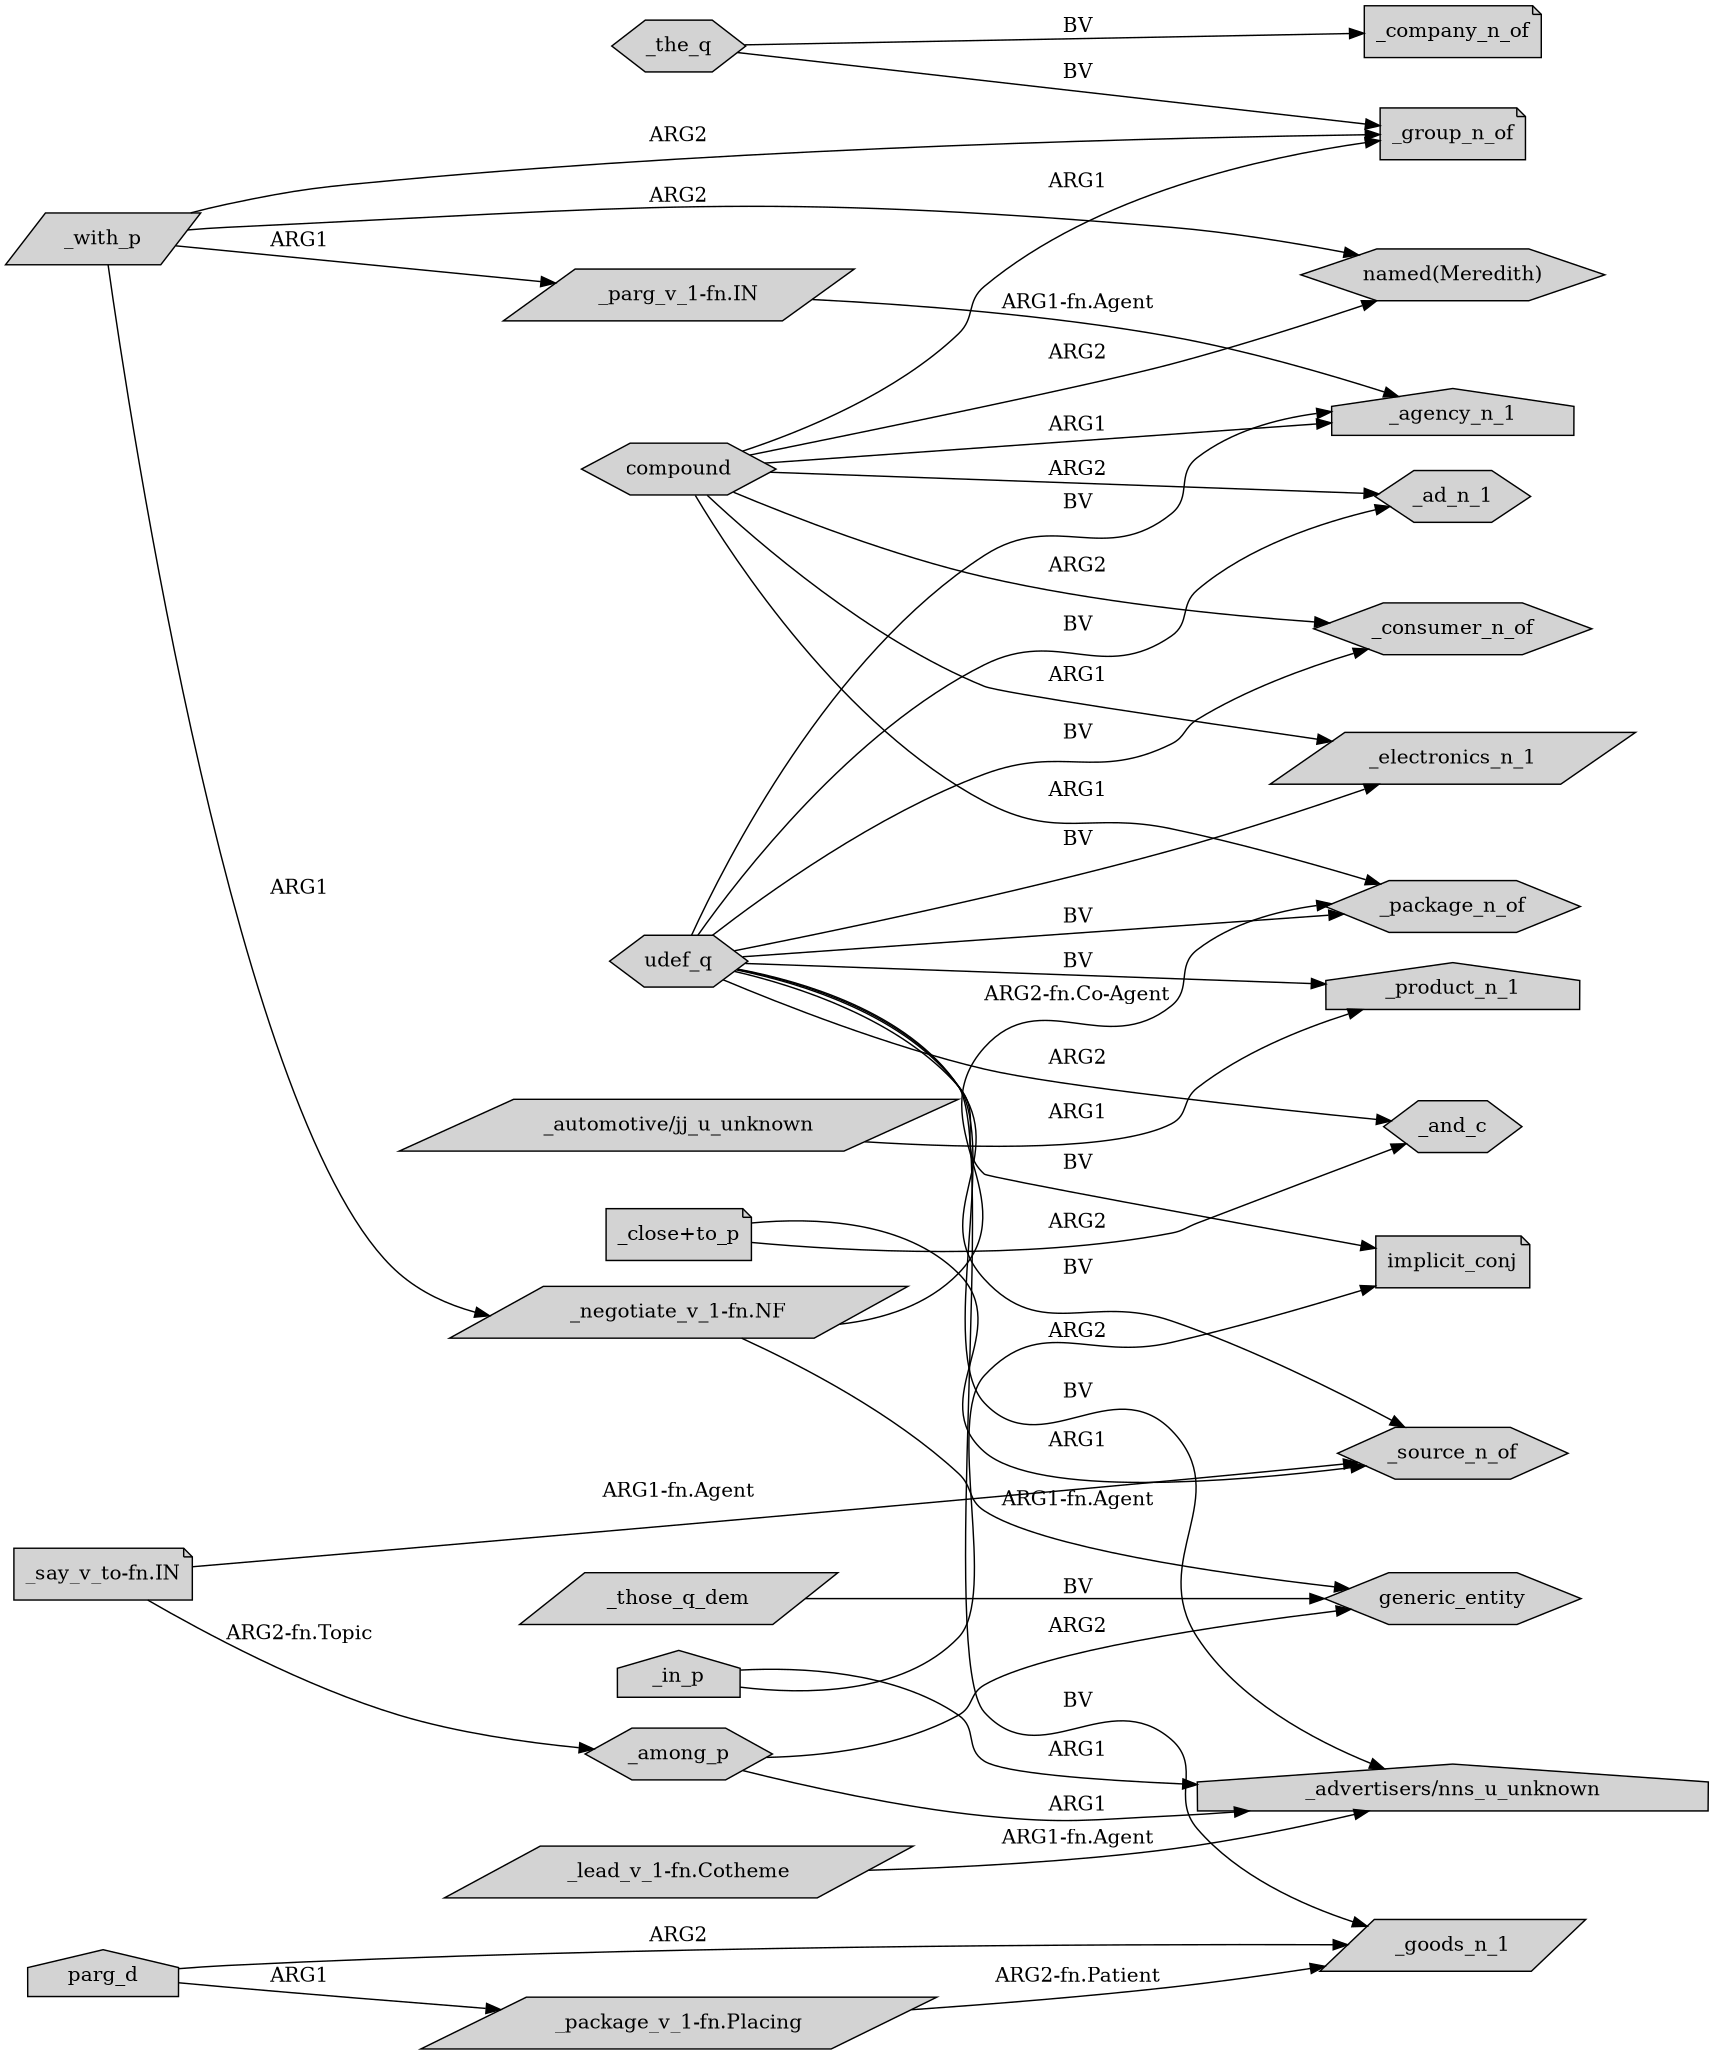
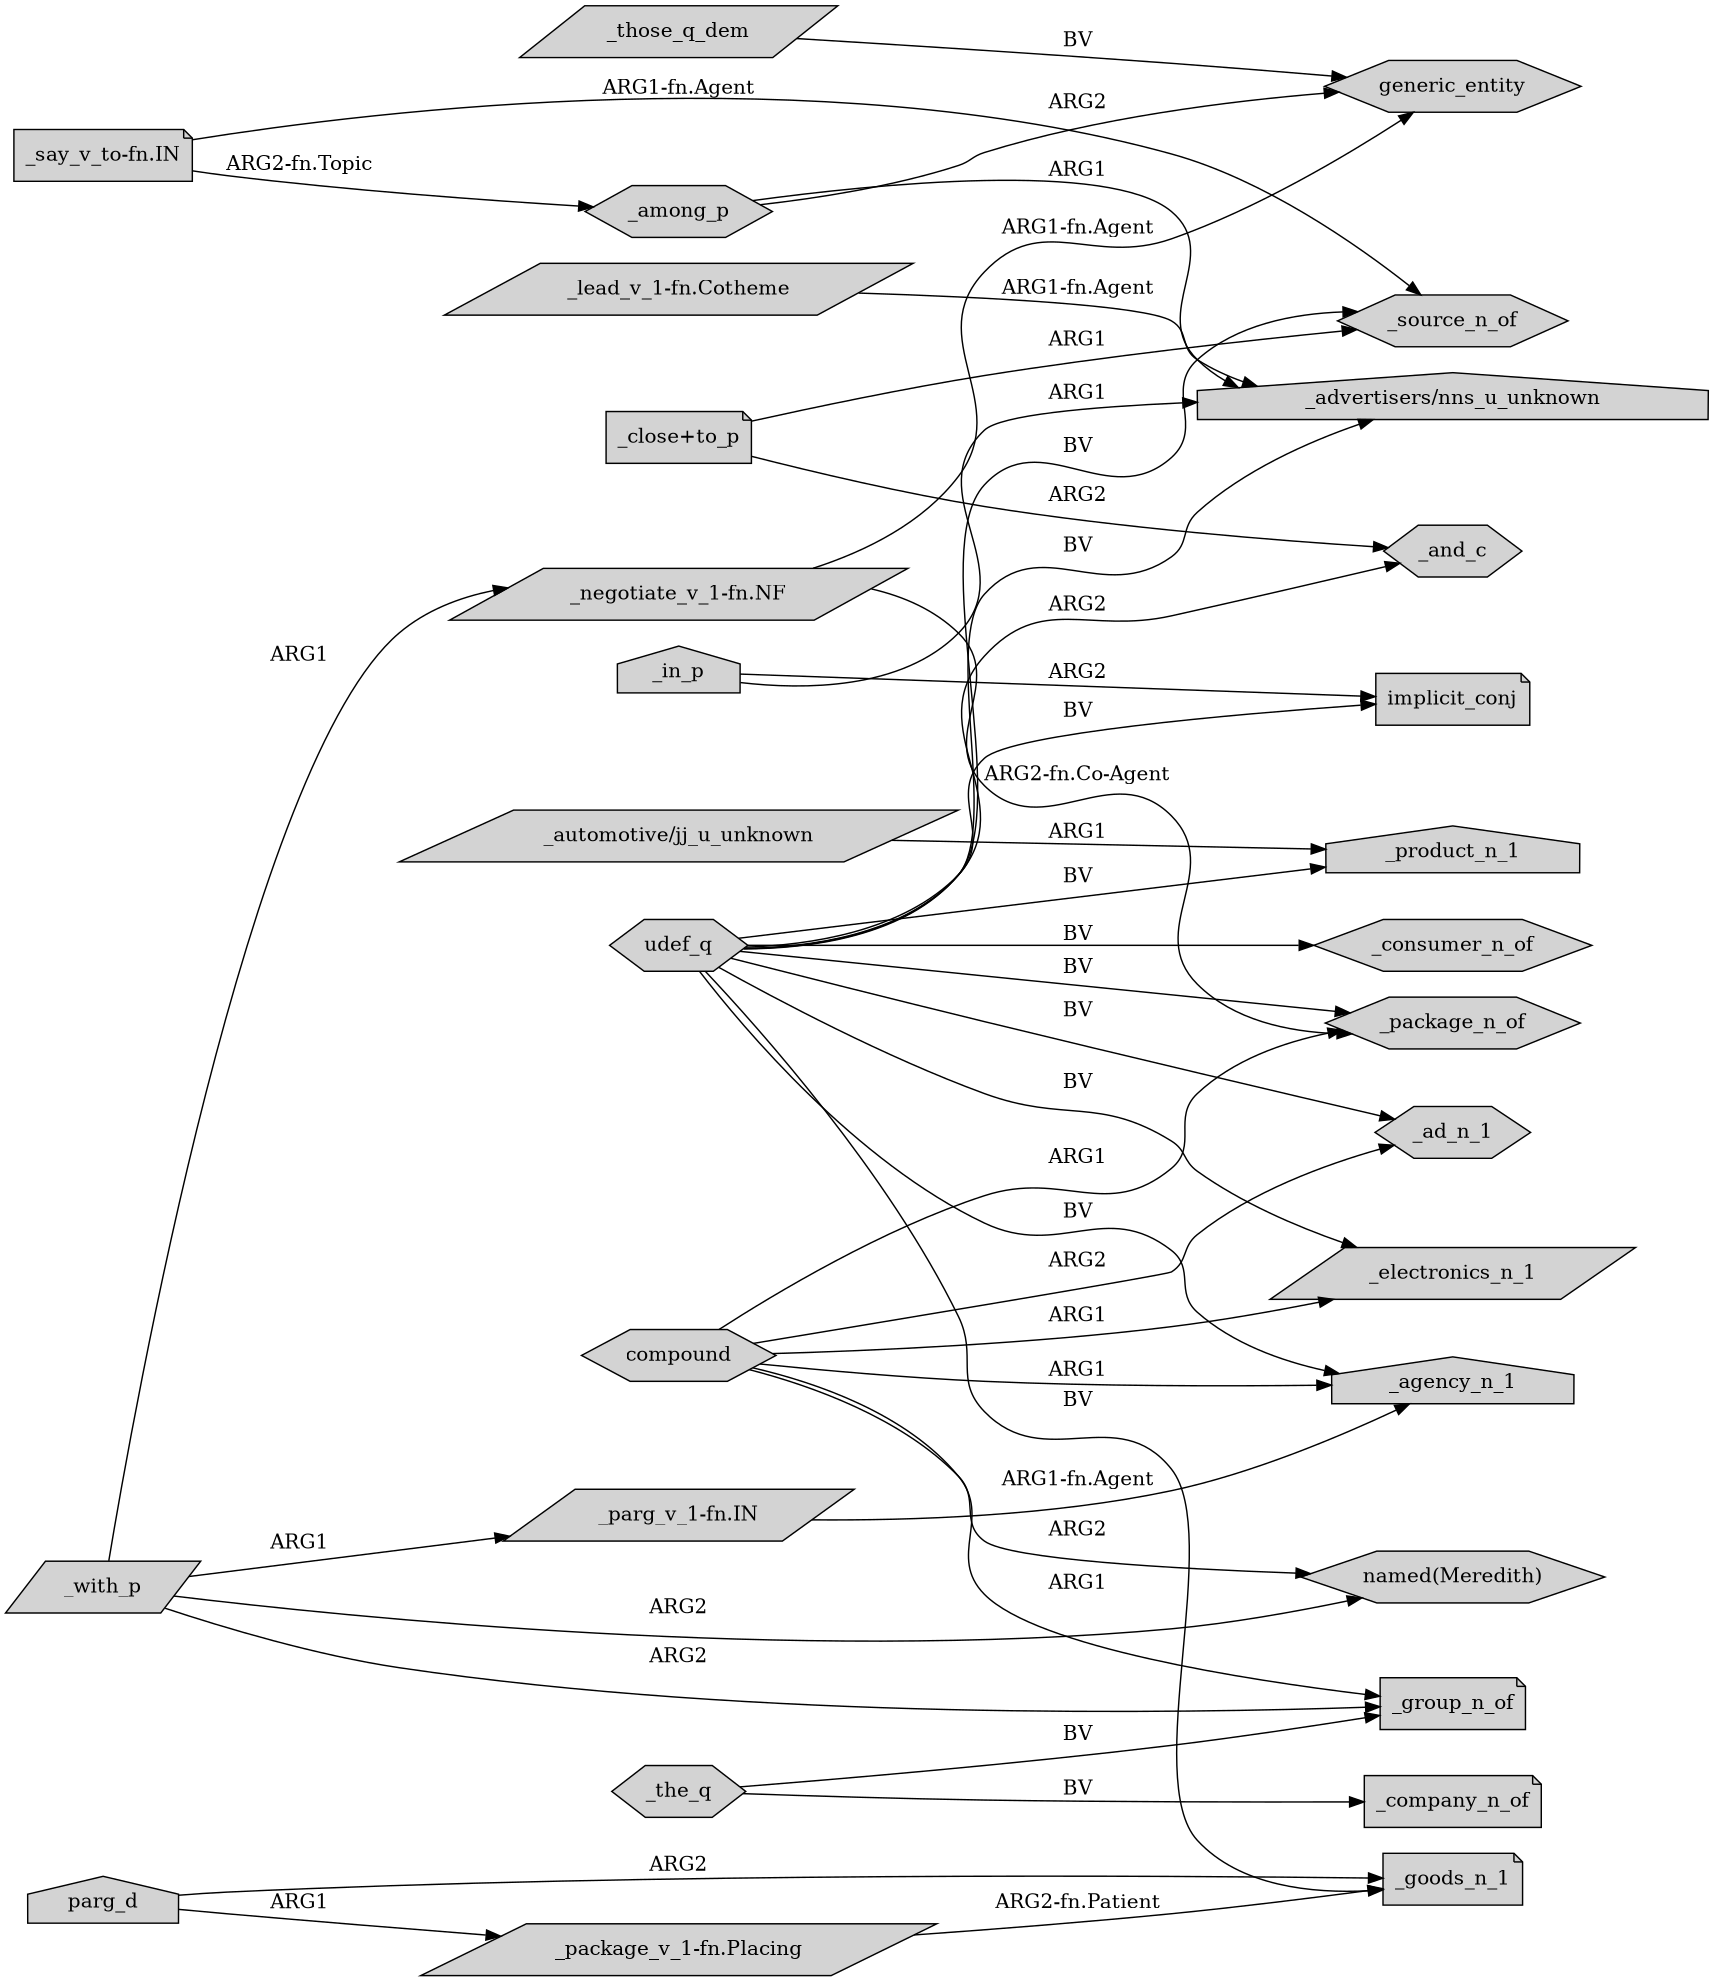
(1018, 584) -> none
(1453, 1945) -> (1453, 1879)
